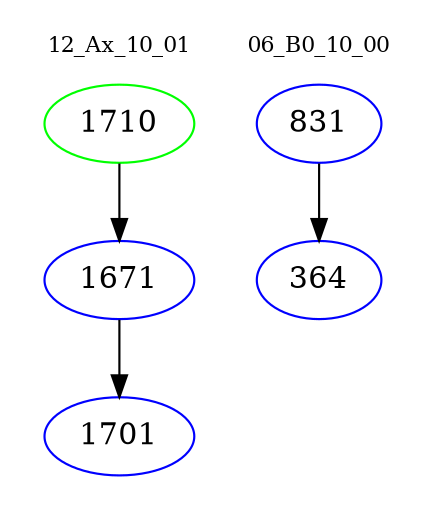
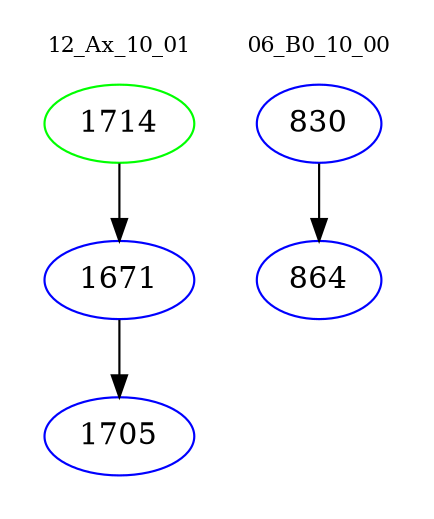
(119, 124) -> (119, 124)
(319, 124) -> (319, 124)
(319, 280) -> (319, 280)
(119, 436) -> (119, 436)
